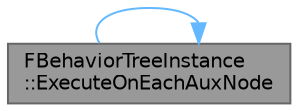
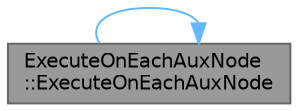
(149, 74) -> (149, 74)
